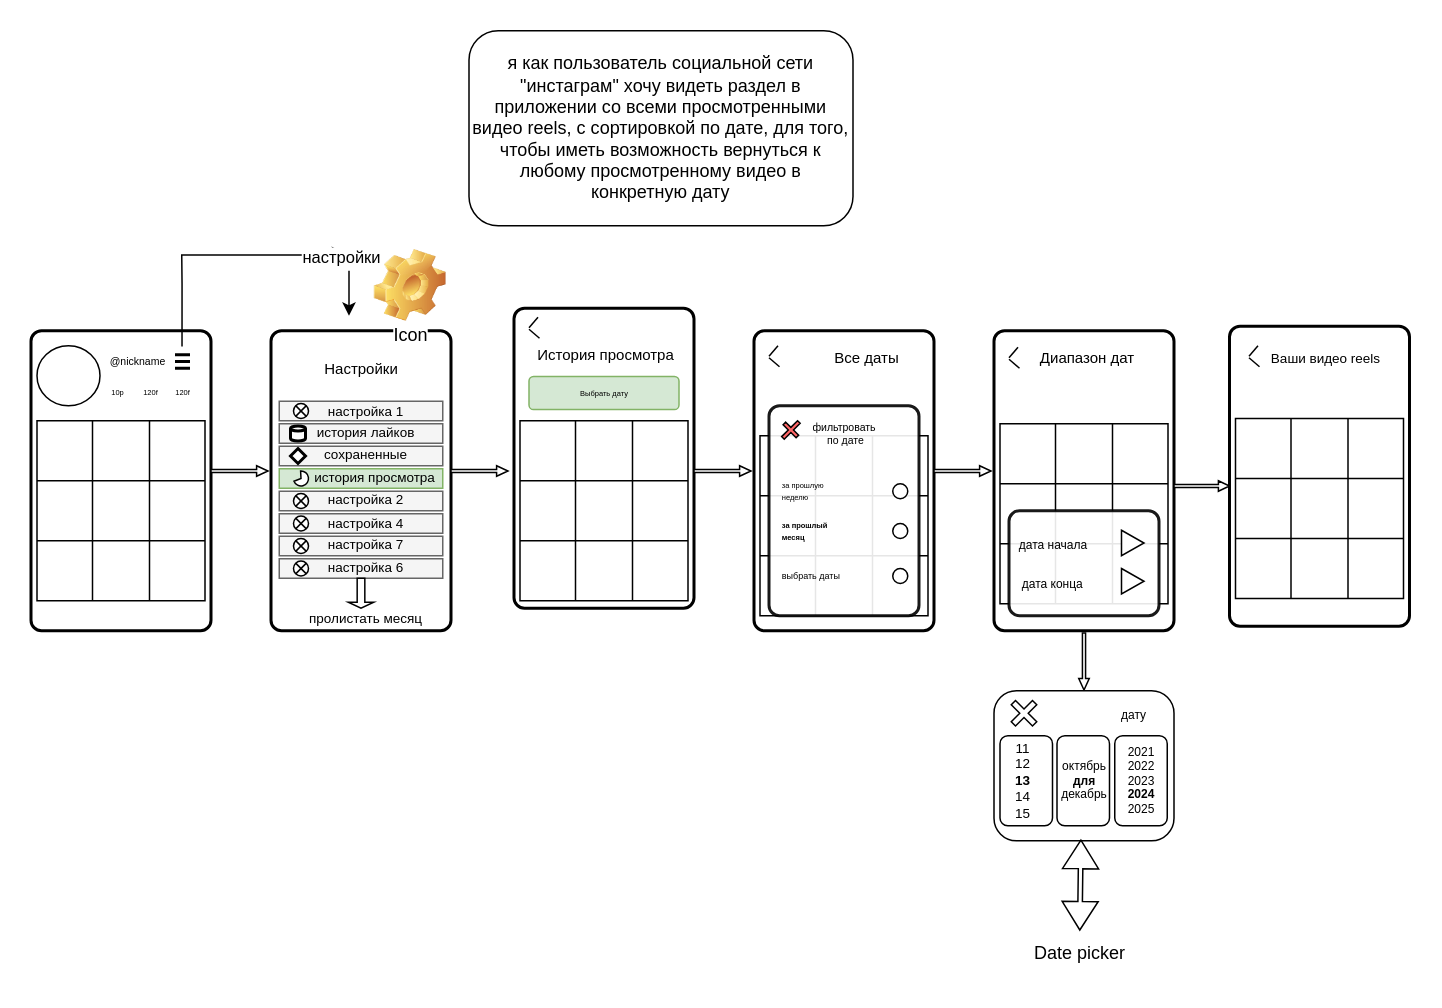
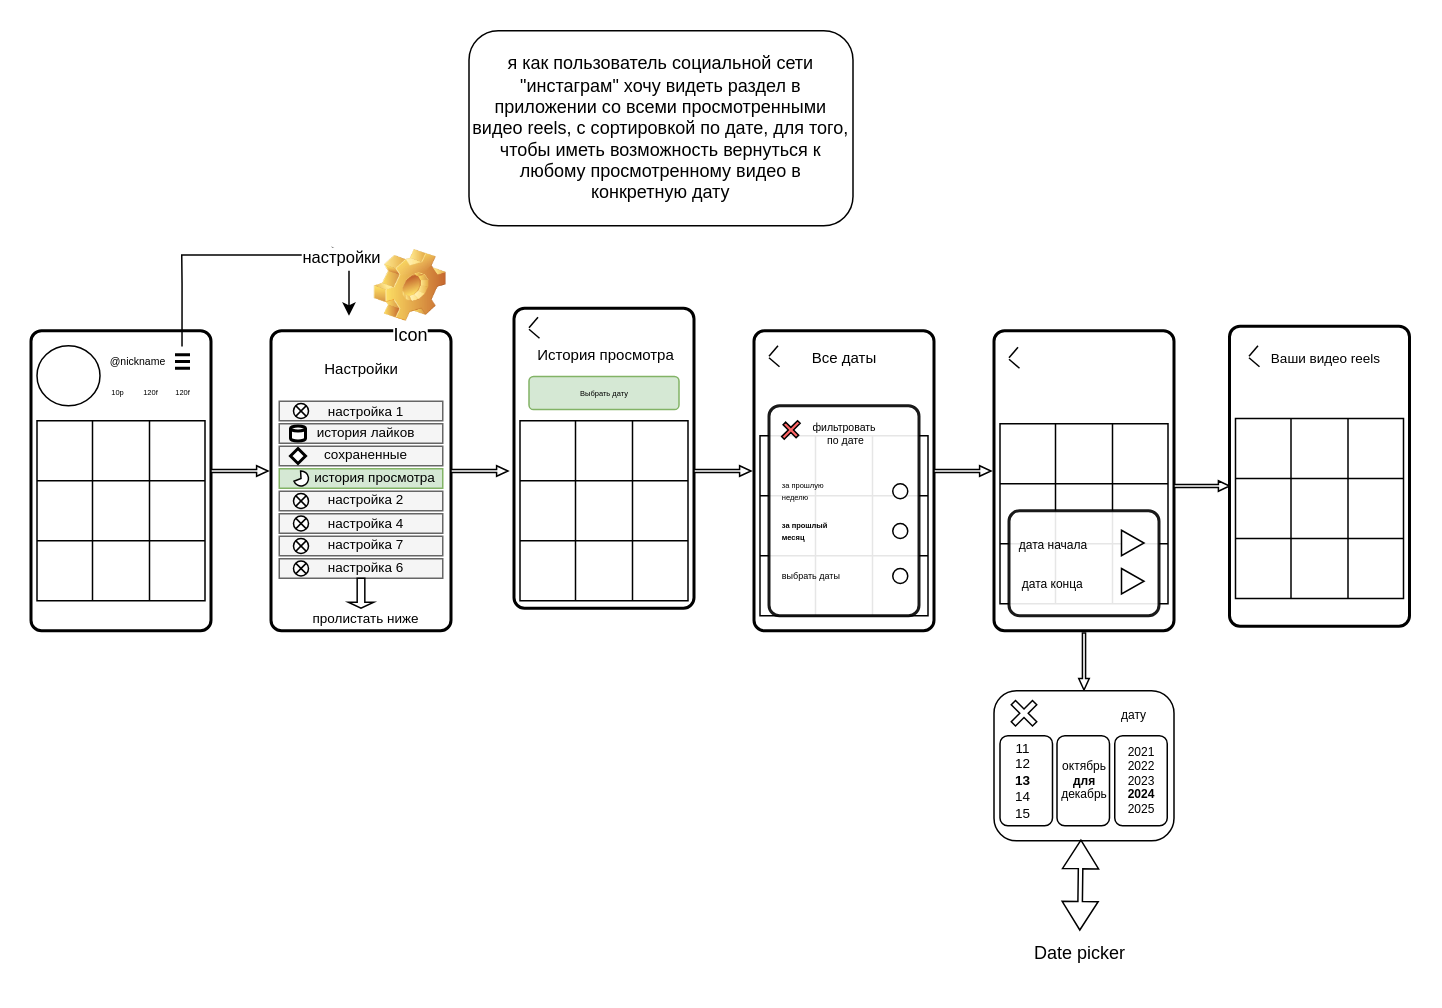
(866, 358) -> (844, 358)
(1087, 358) -> none
(366, 617) -> (366, 617)
